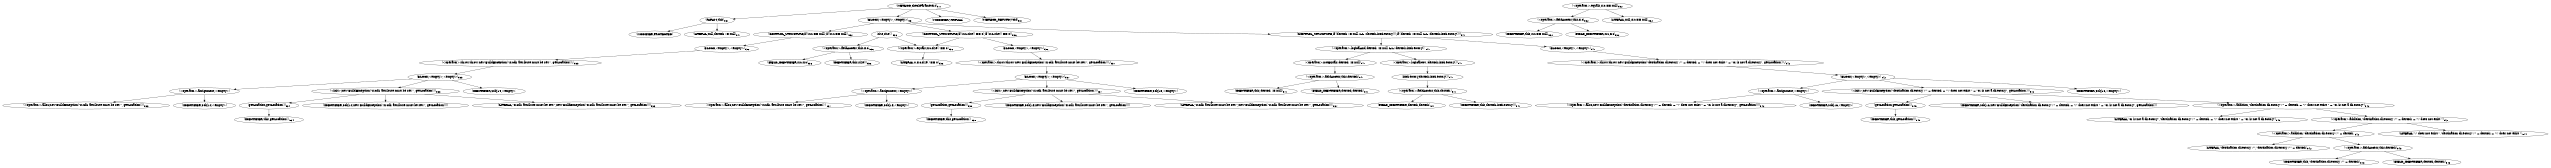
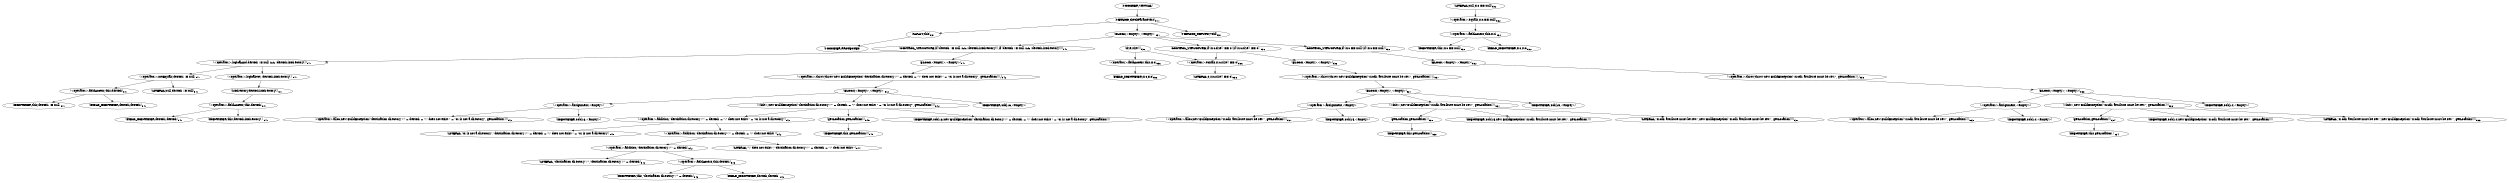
(933, 13) -> (1137, 12)
(1614, 13) -> (1475, 12)
(717, 26) -> (172, 83)
(852, 63) -> none
